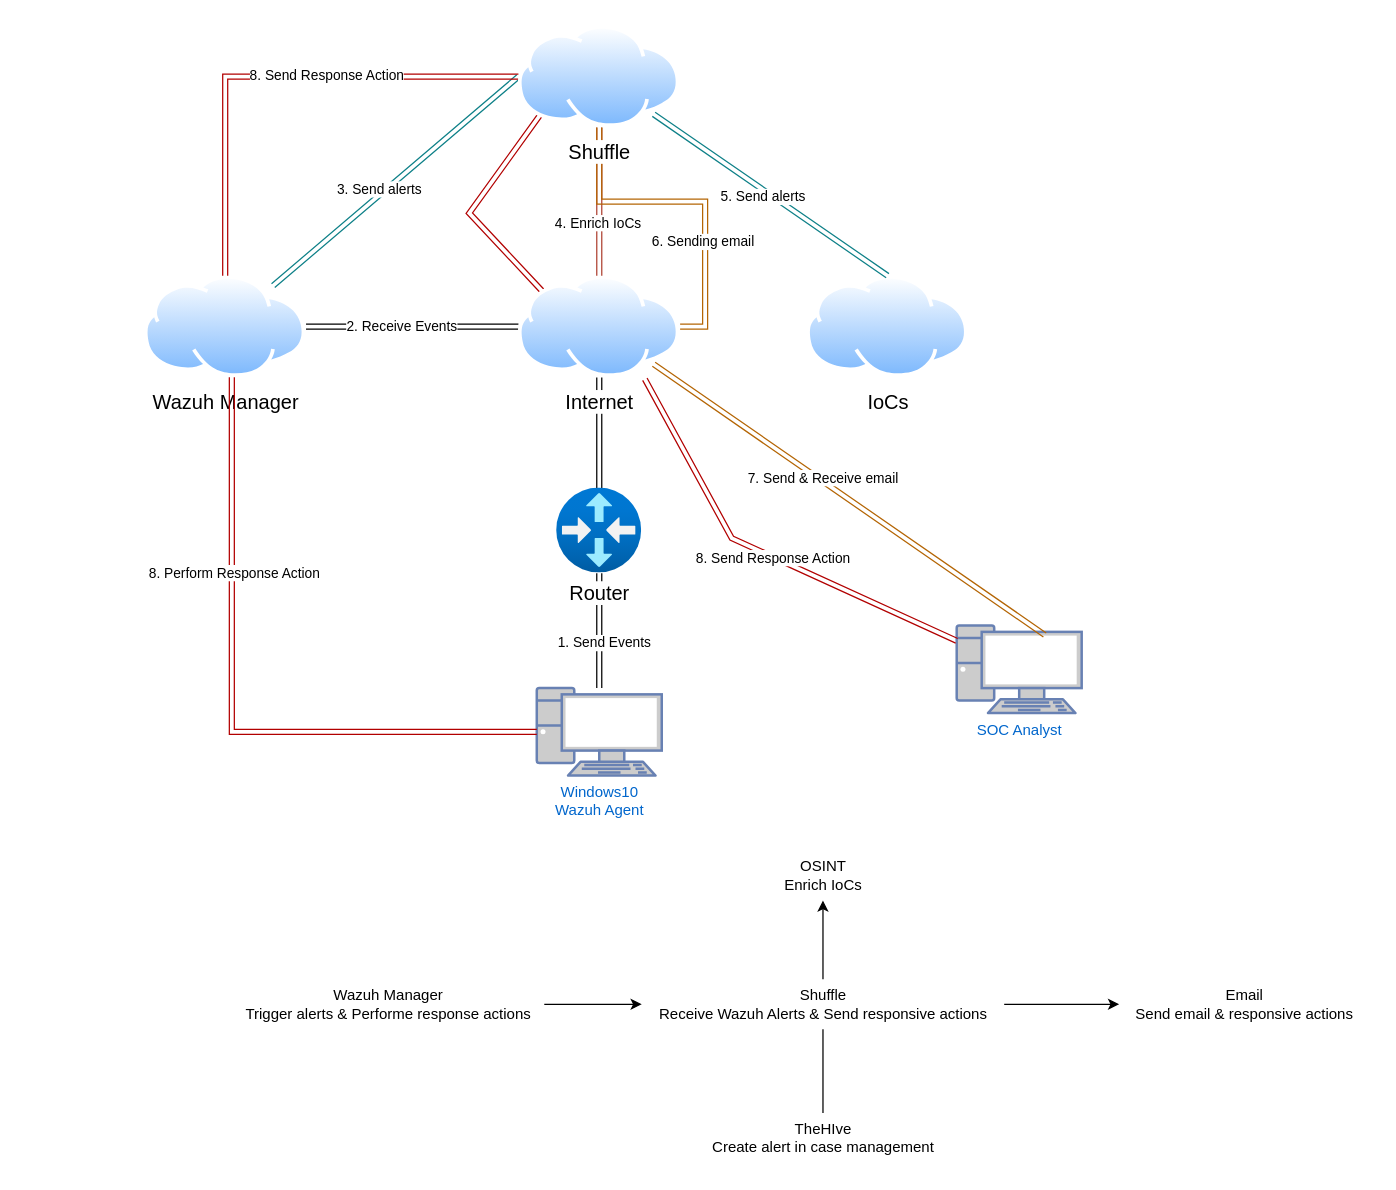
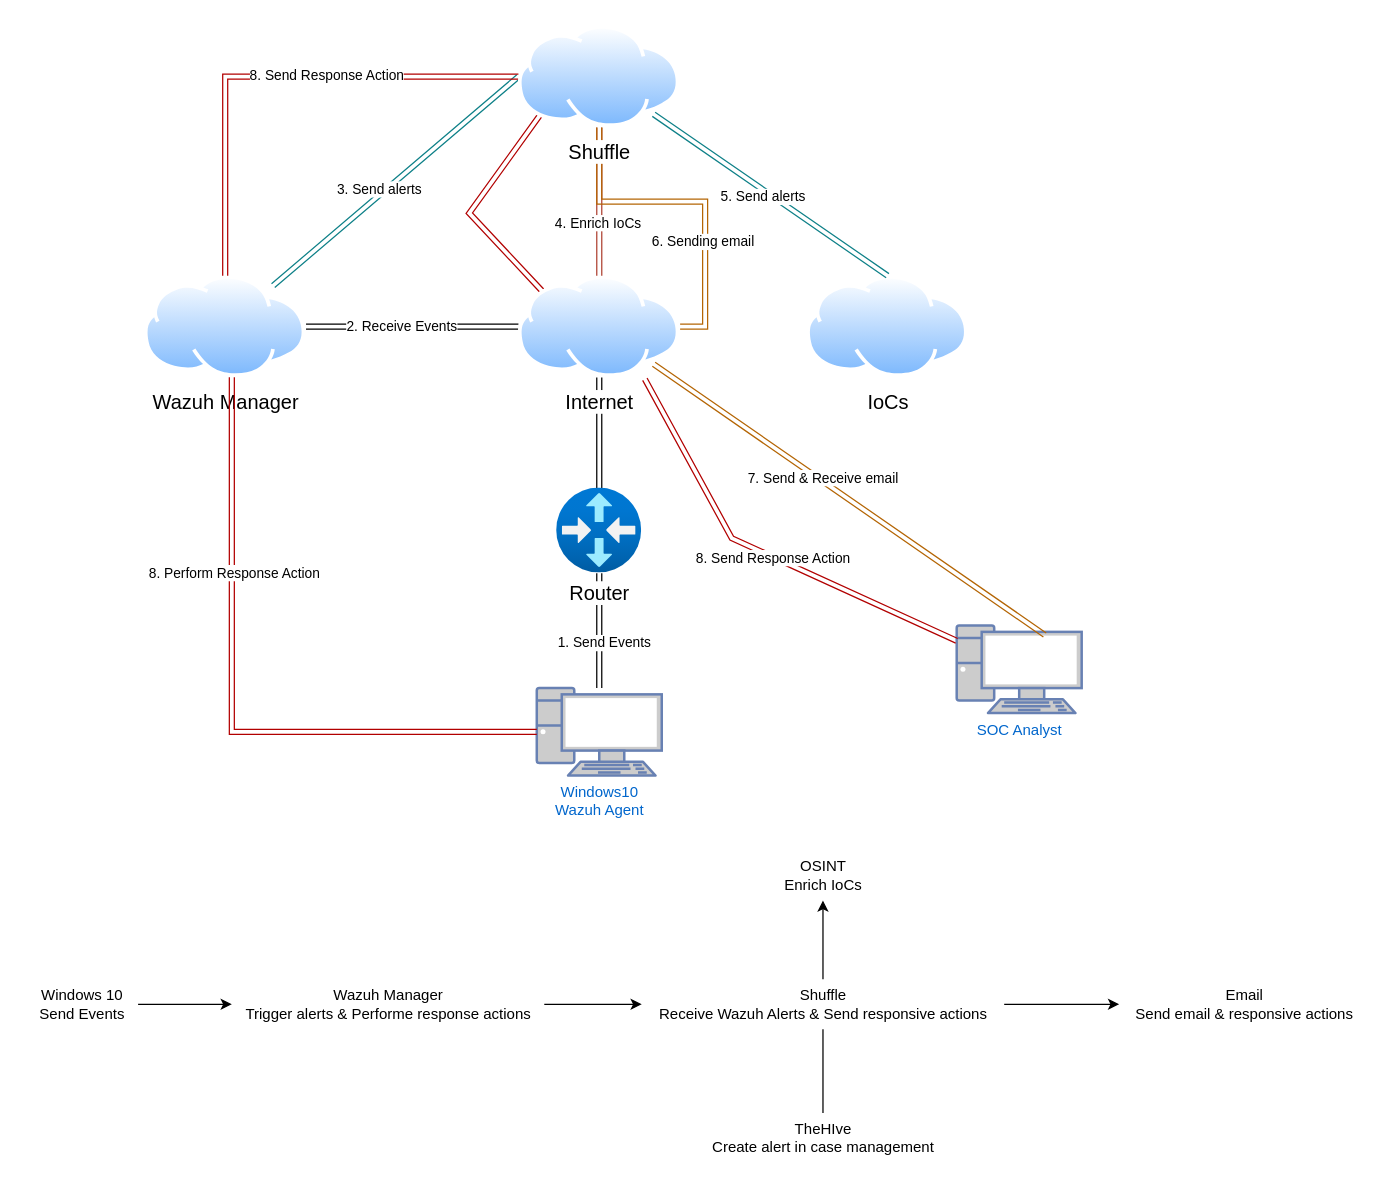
none -> (82, 1004)
none -> (181, 1004)
